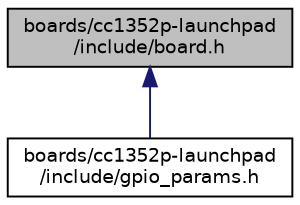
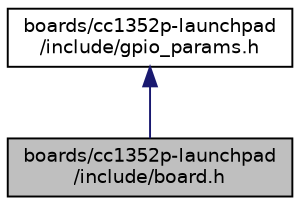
(150, 113) -> (150, 113)
